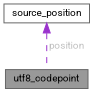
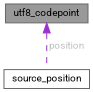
(47, 51) -> (47, 51)
